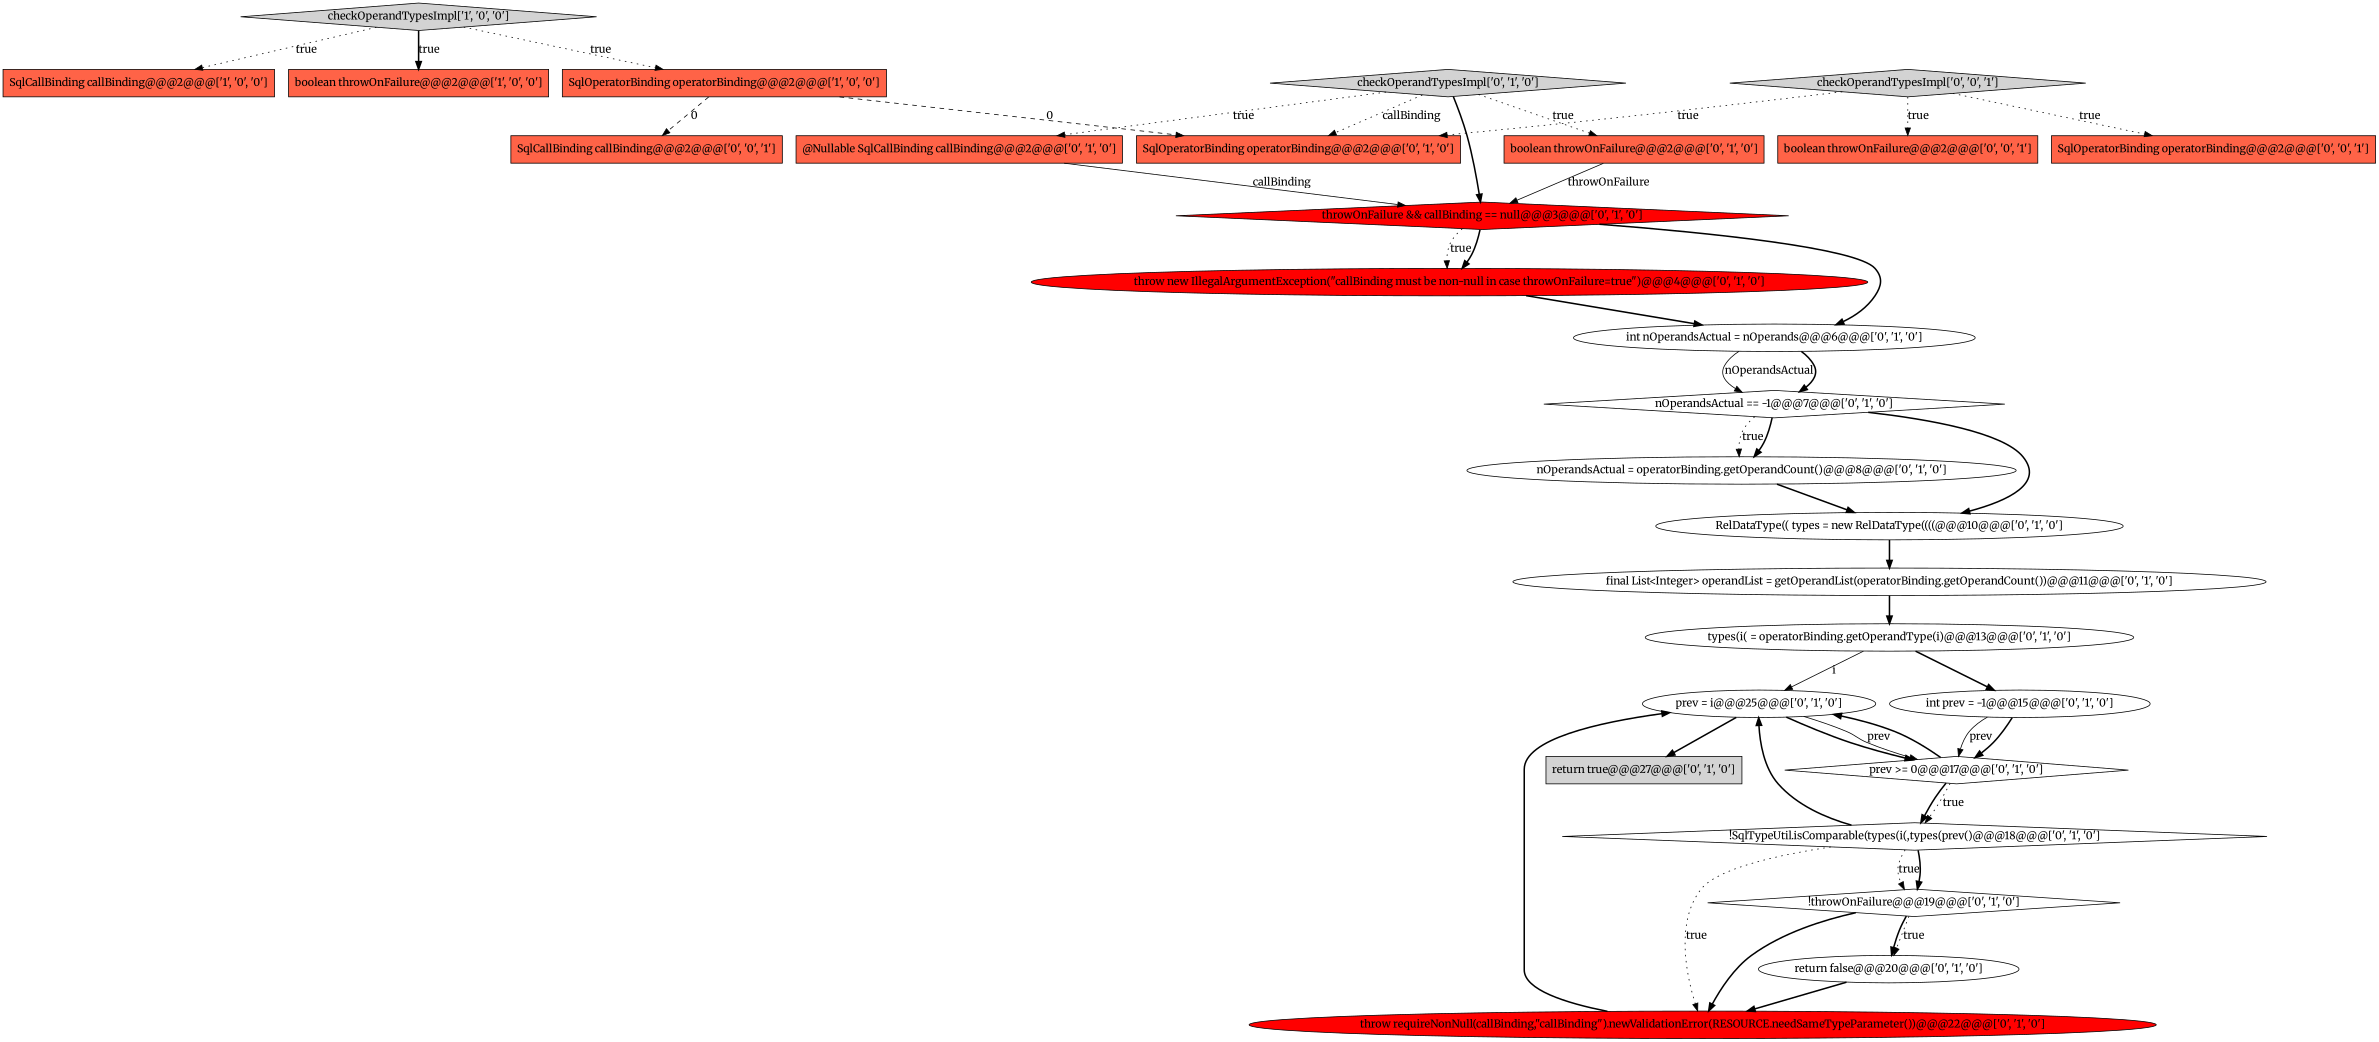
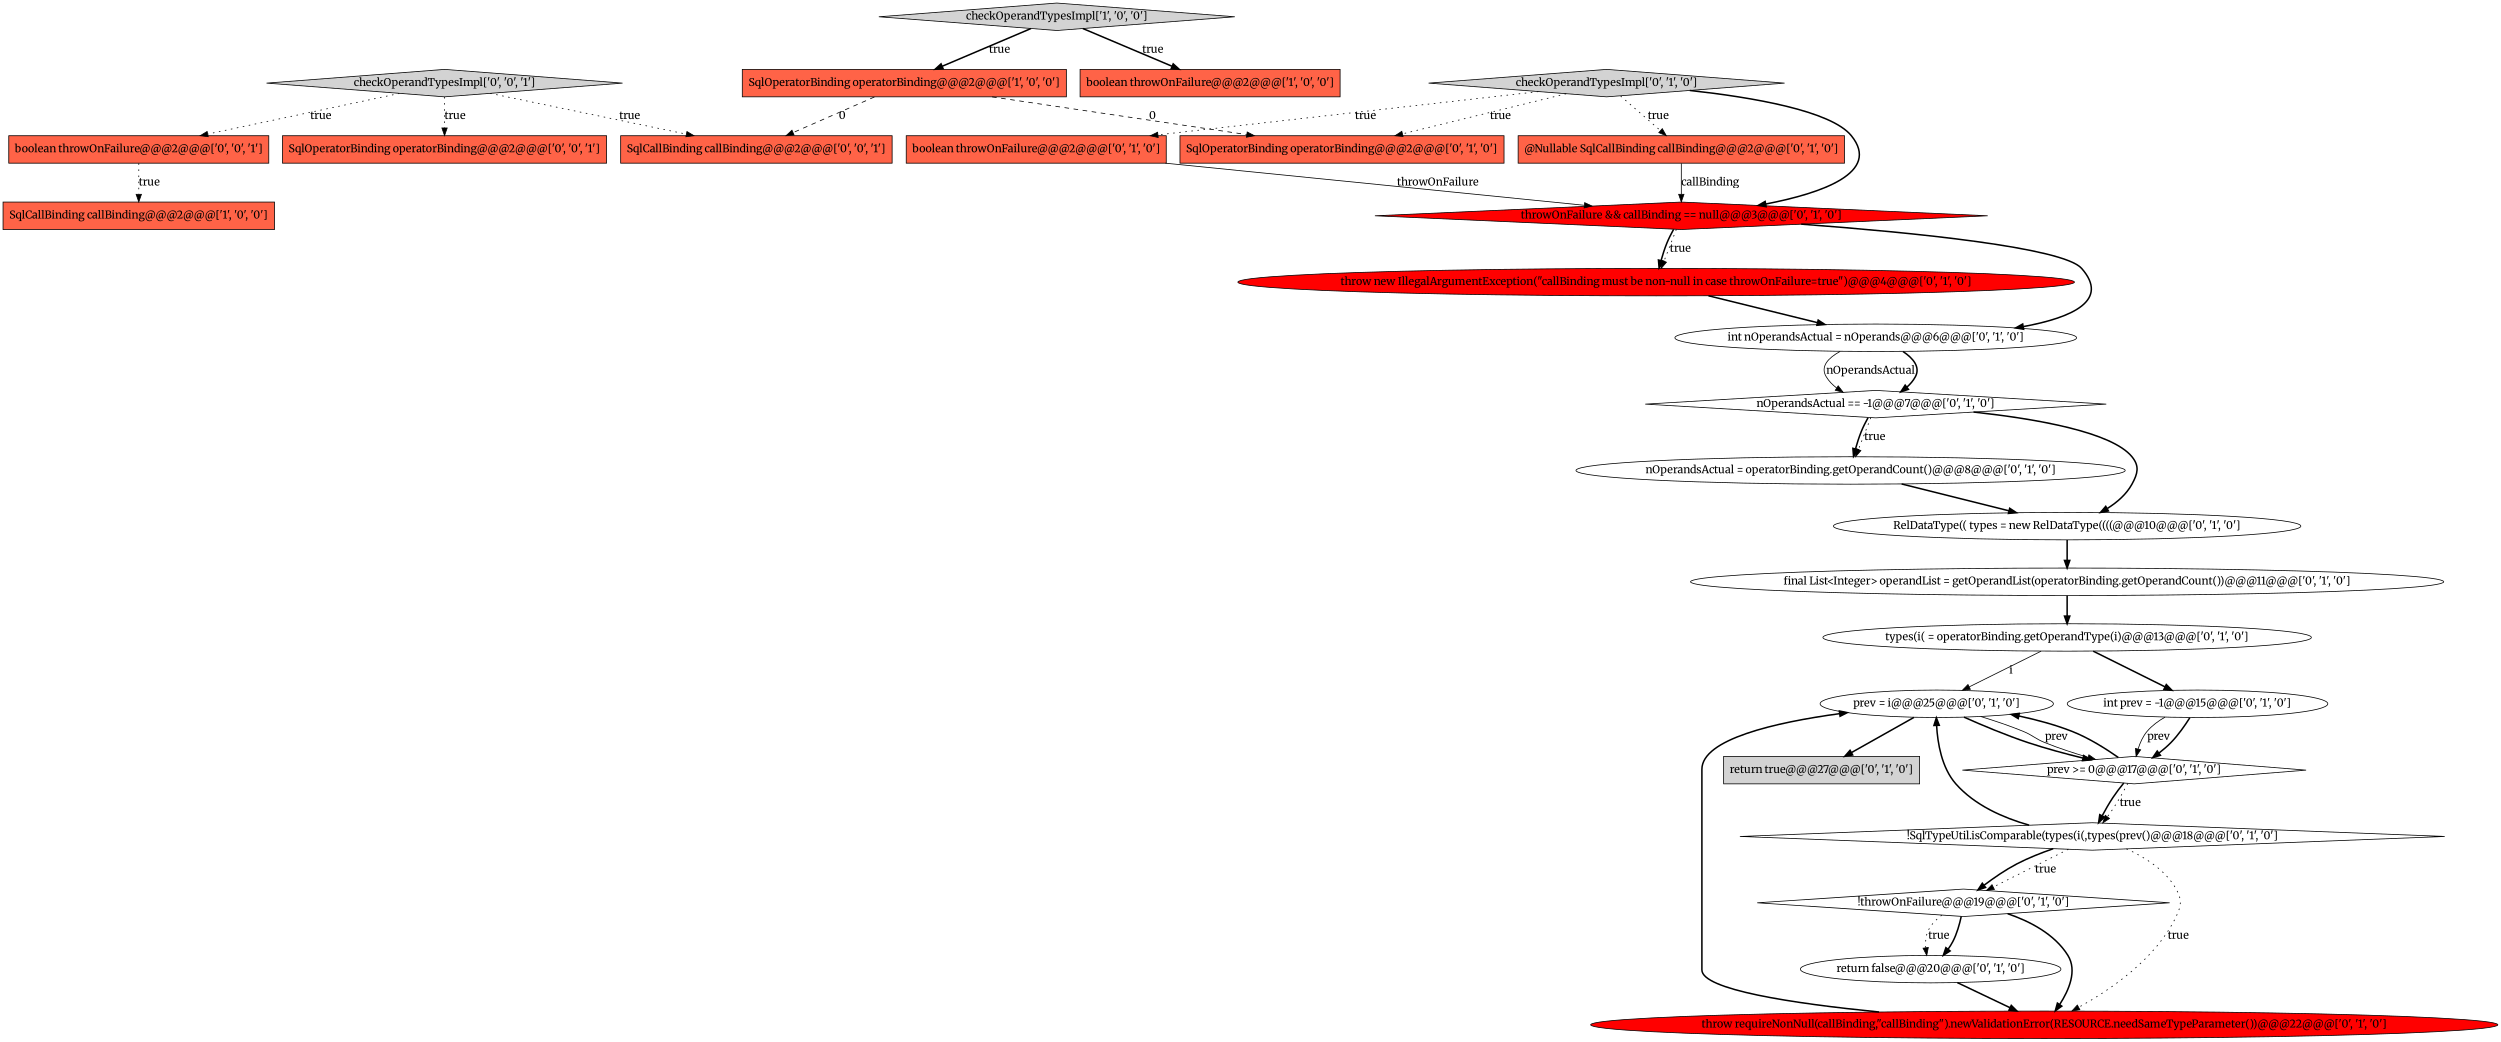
(289, 47) -> (139, 179)
(559, 47) -> (987, 47)
(1645, 115) -> (588, 114)
(1411, 116) -> (1501, 116)
